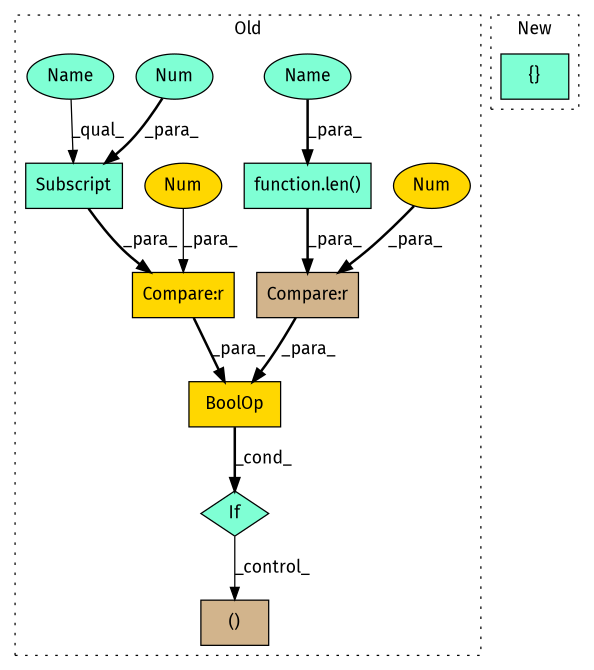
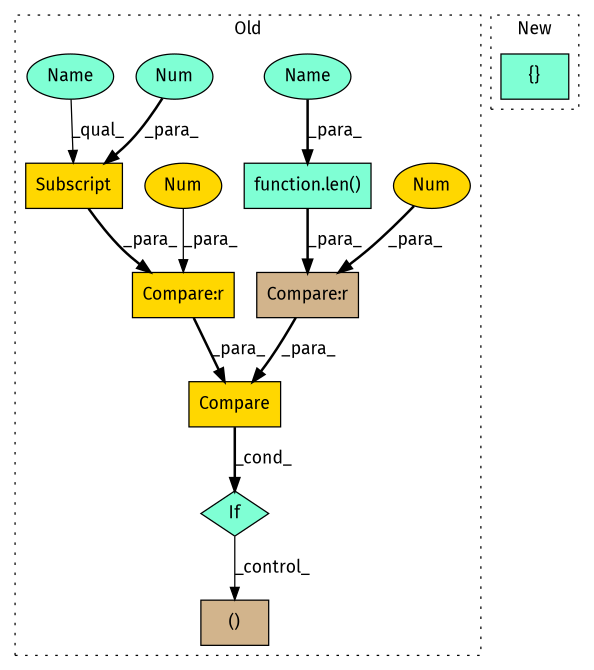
(74, 186) -> (74, 186)
(235, 404) -> (235, 404)
